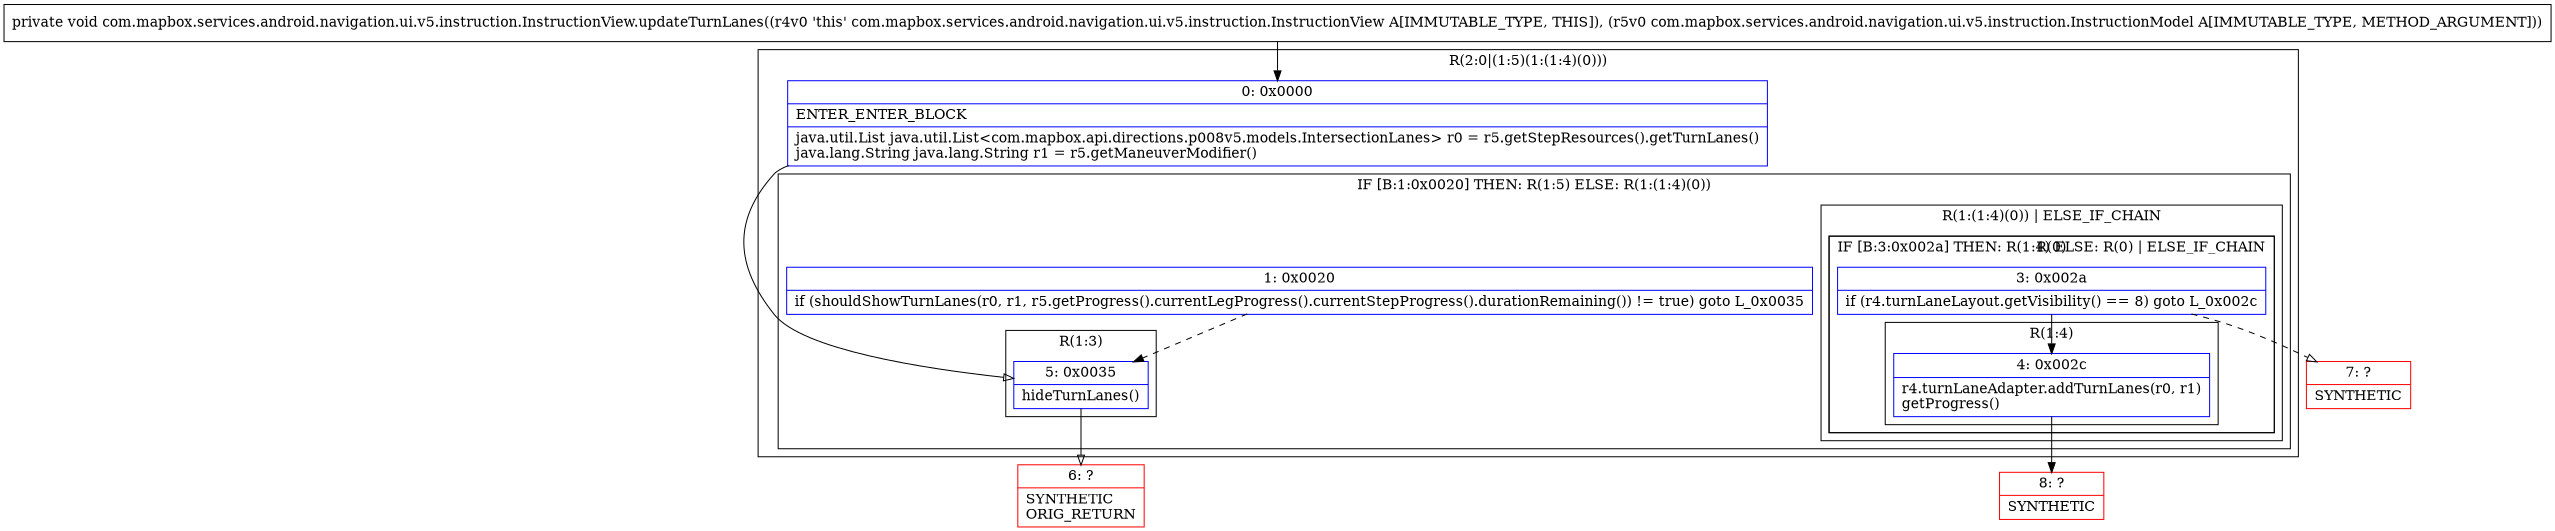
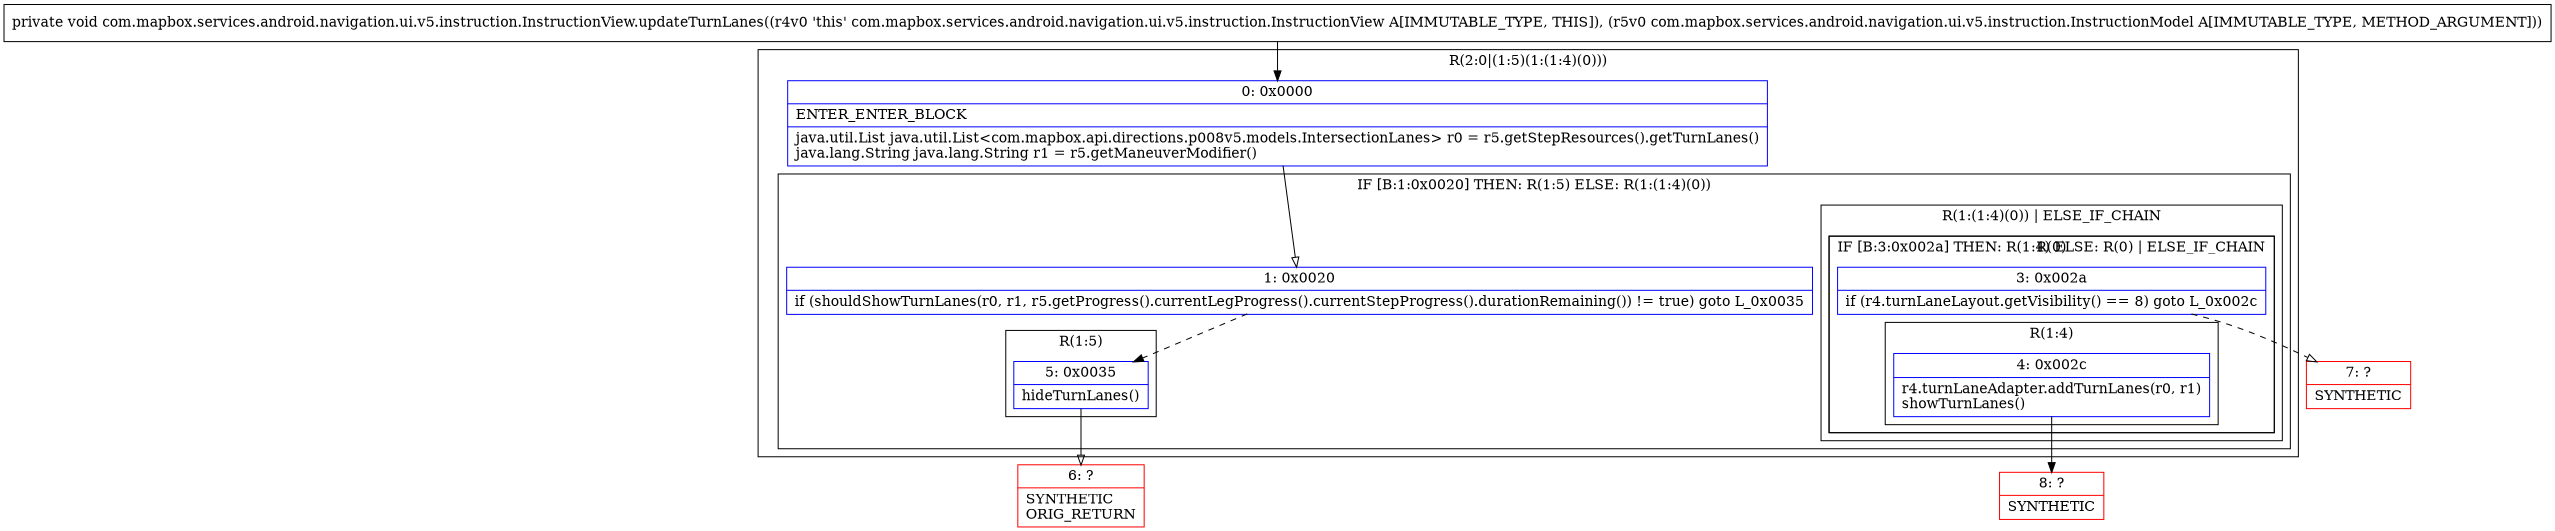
(2052, 329) -> none
(802, 334) -> (1289, 211)
(1081, 342) -> (1081, 342)
(1951, 404) -> (1964, 404)
